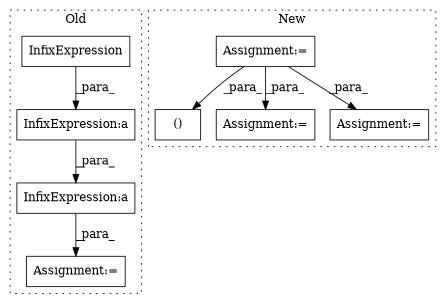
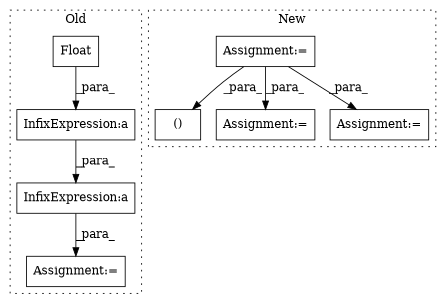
(76, 51) -> (76, 51)
